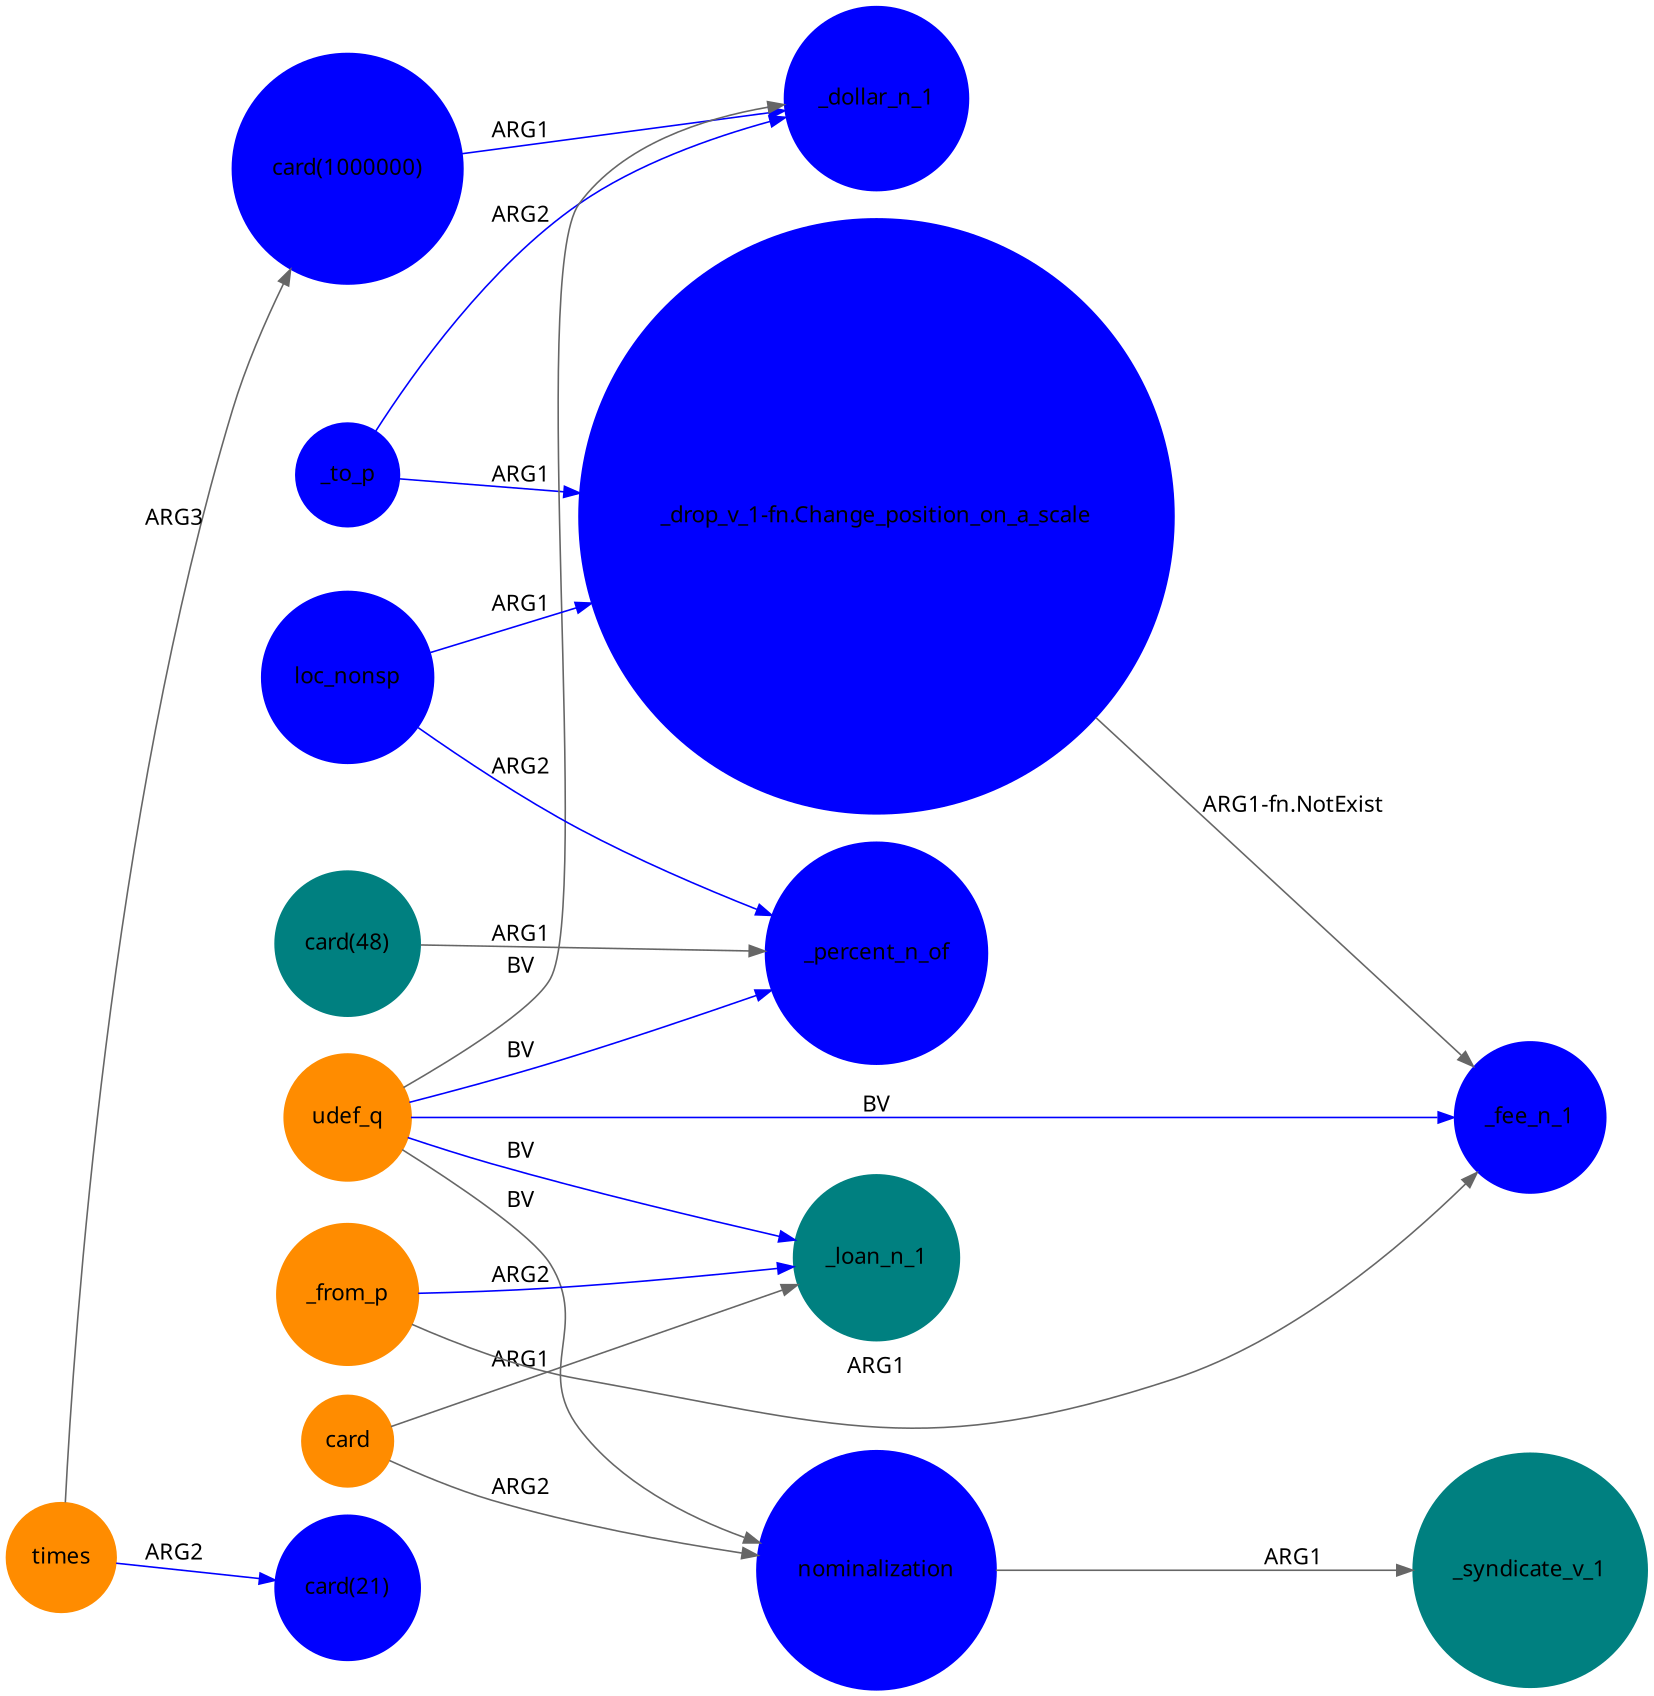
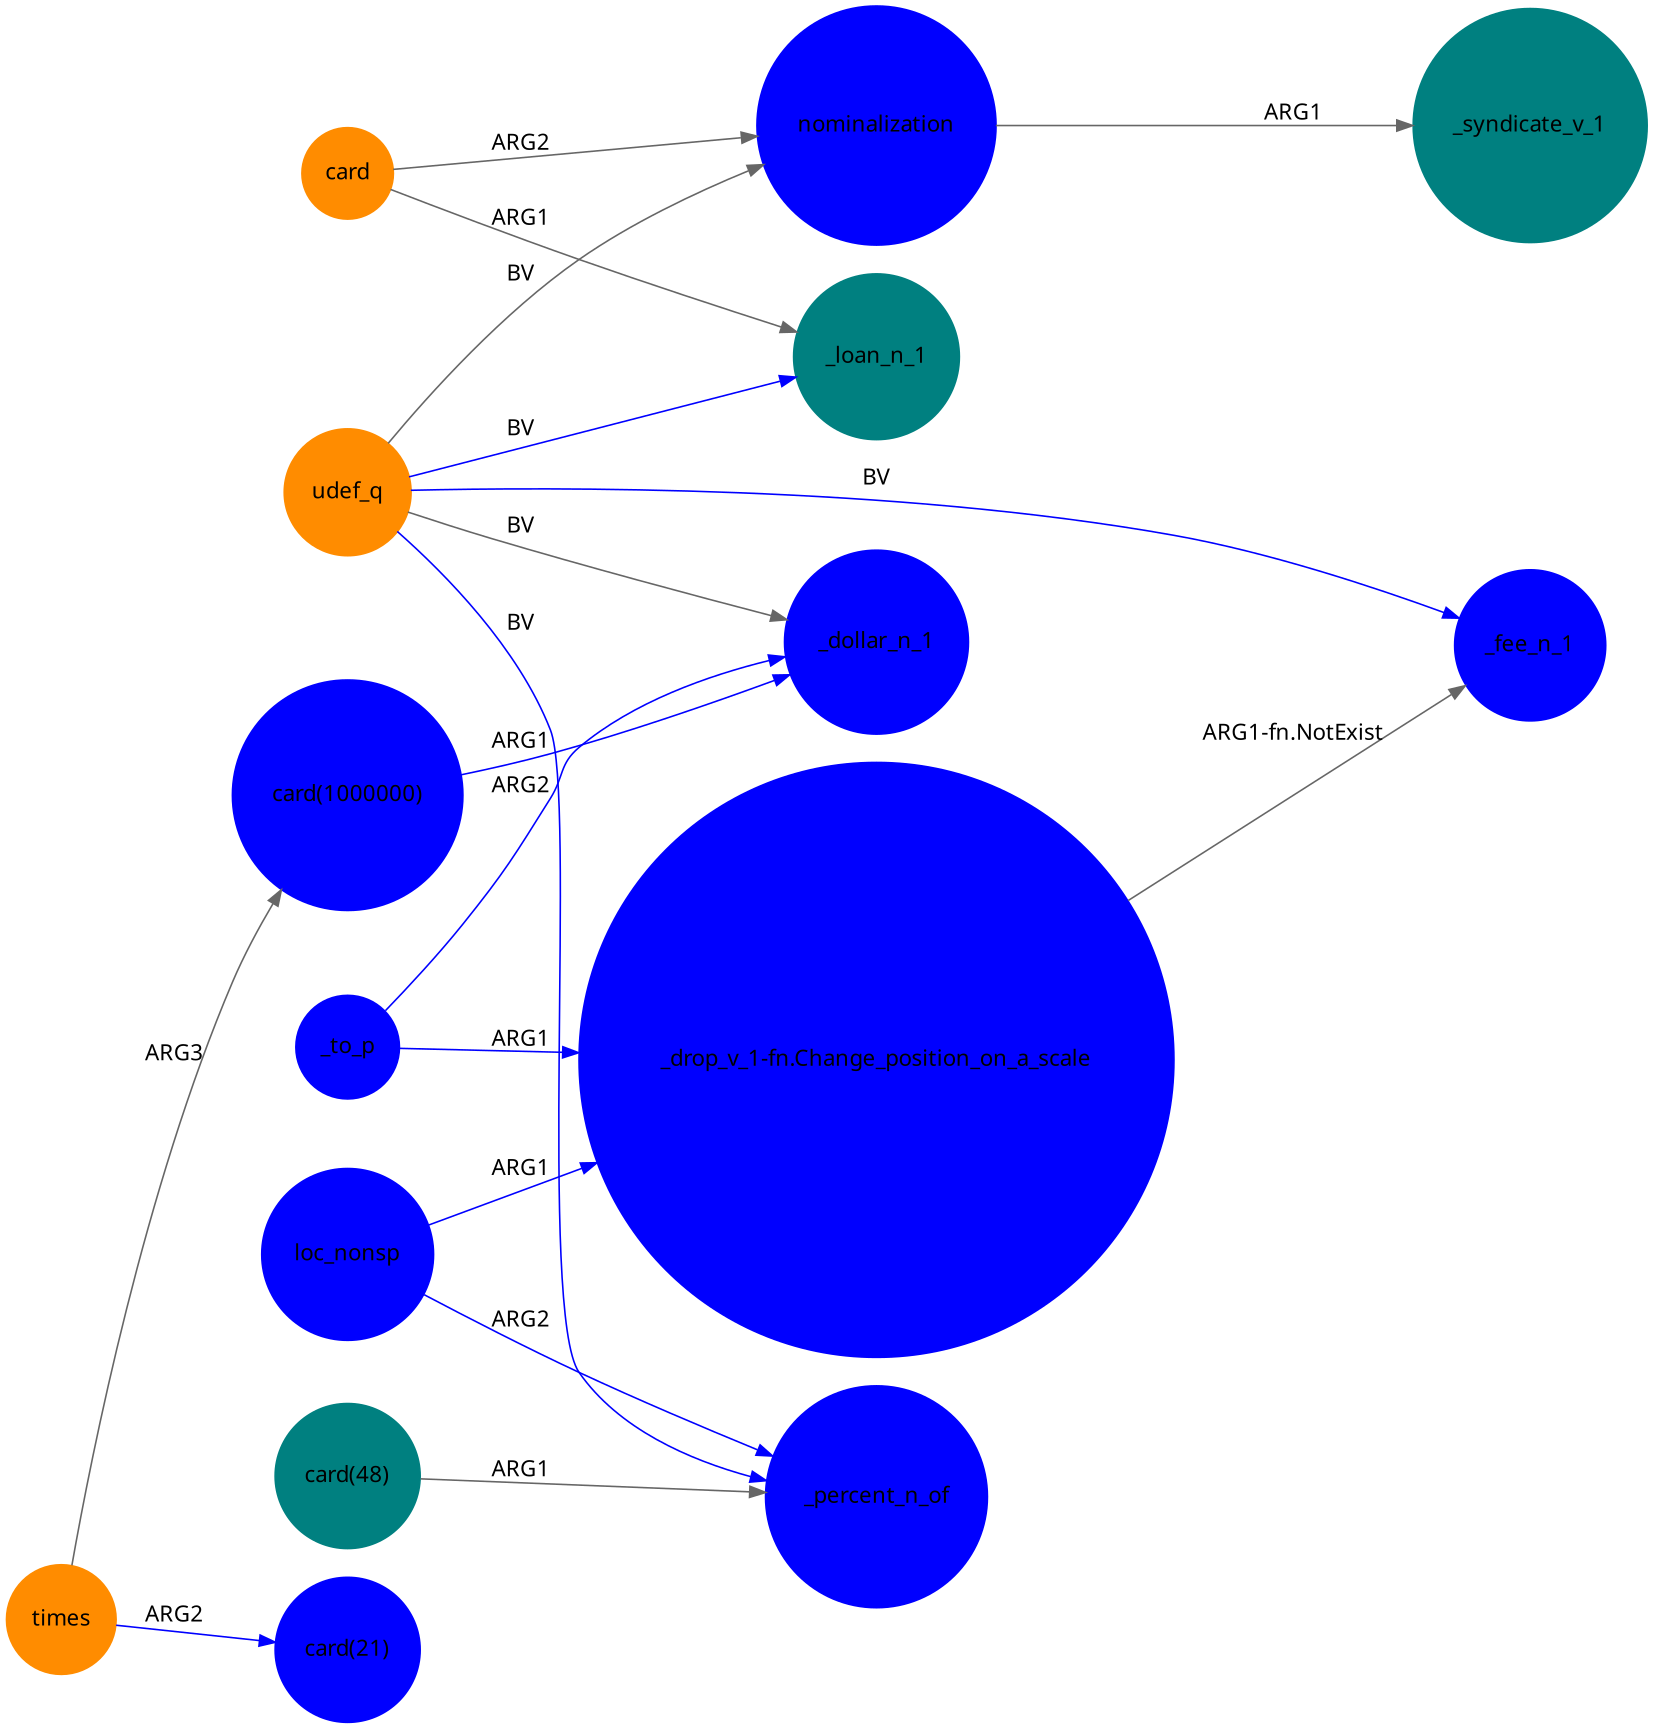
(348, 1294) -> none
